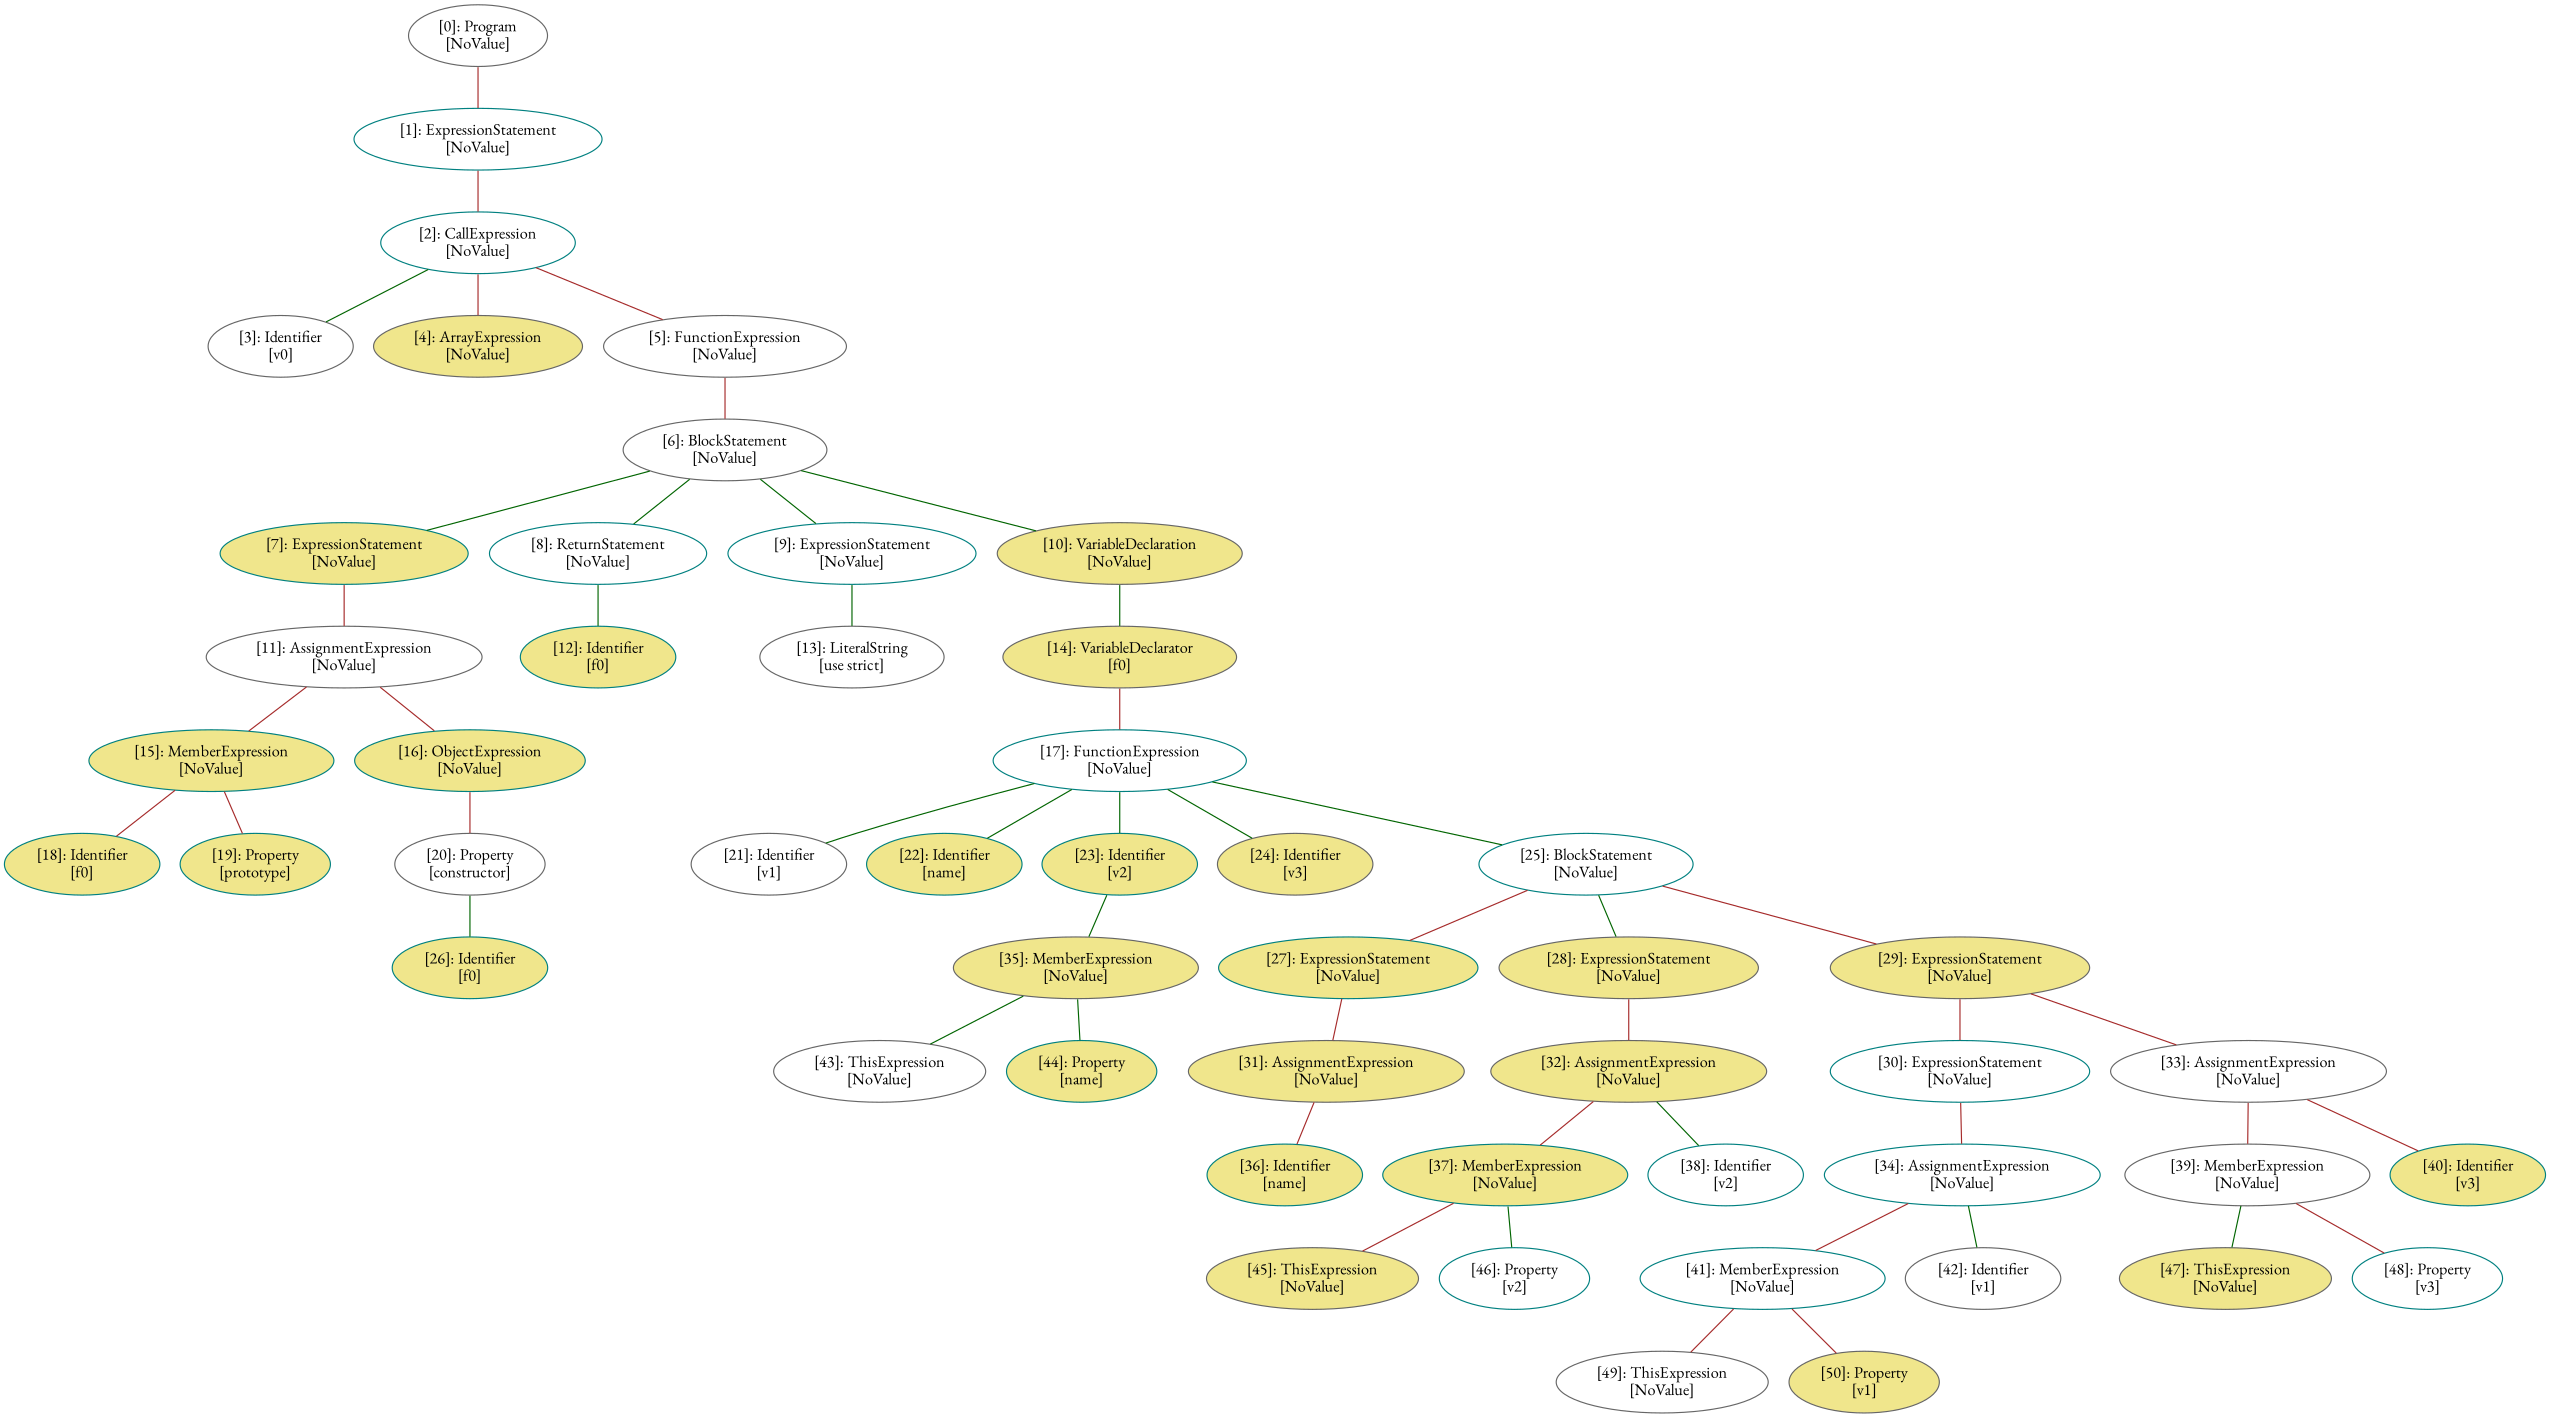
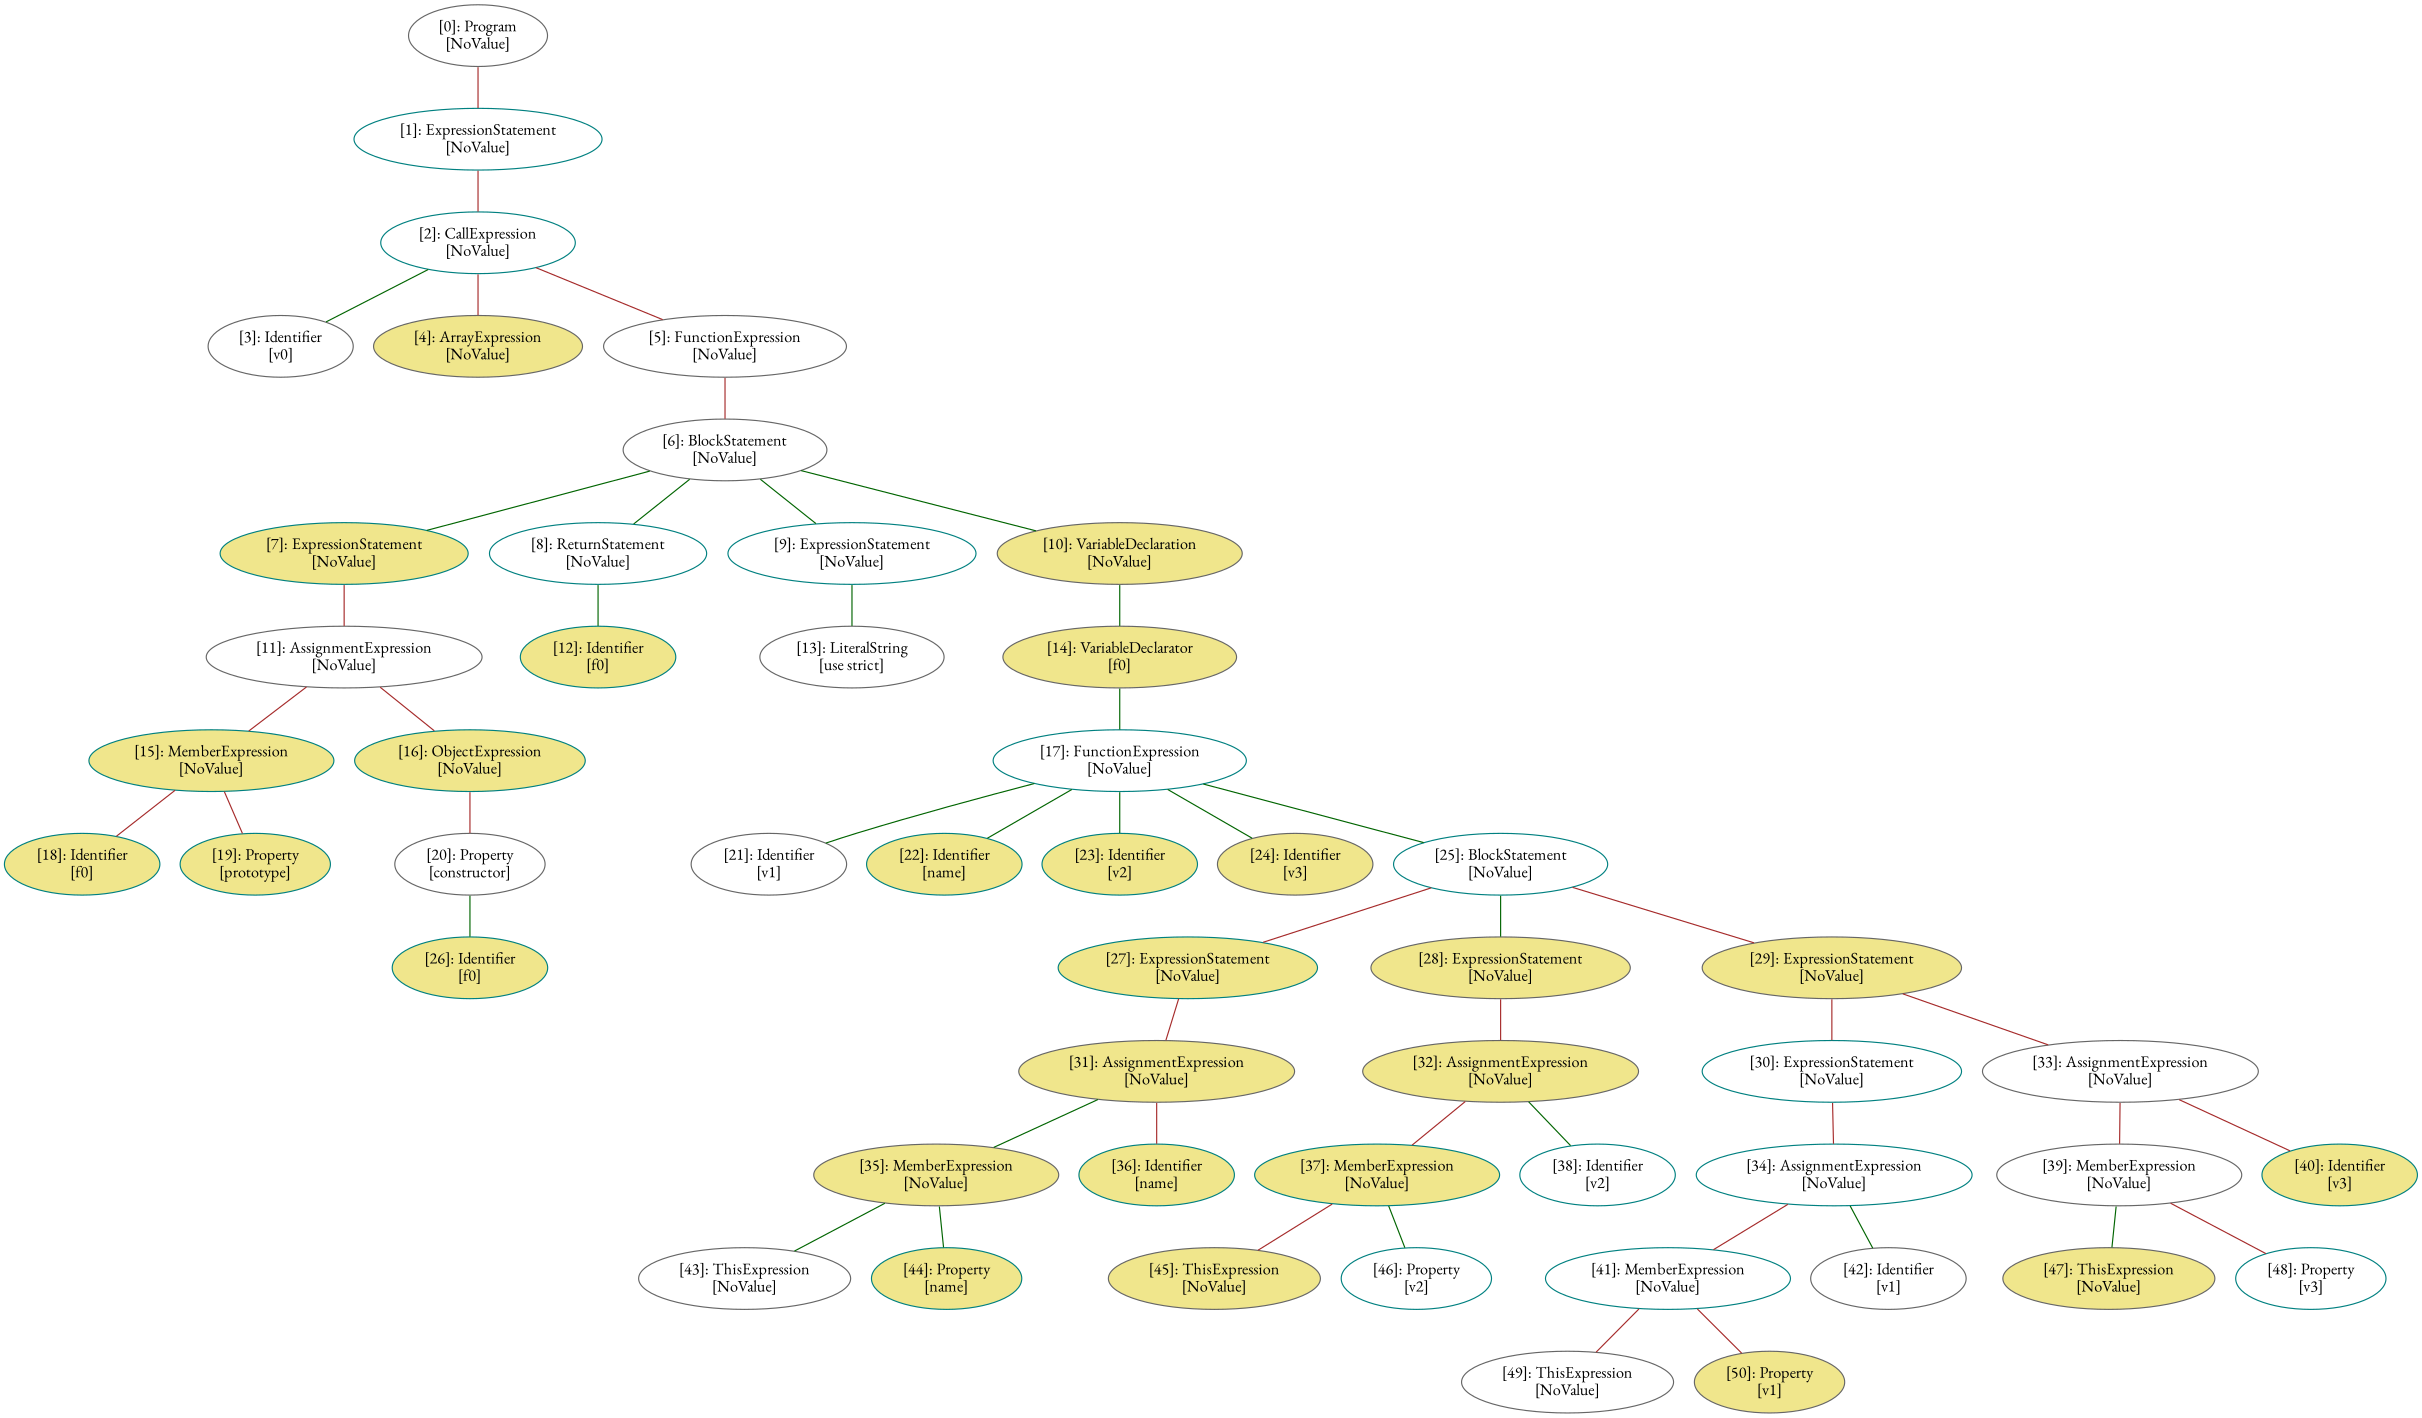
(1120, 709) -> (1120, 709)
(1098, 916) -> (1046, 1124)
